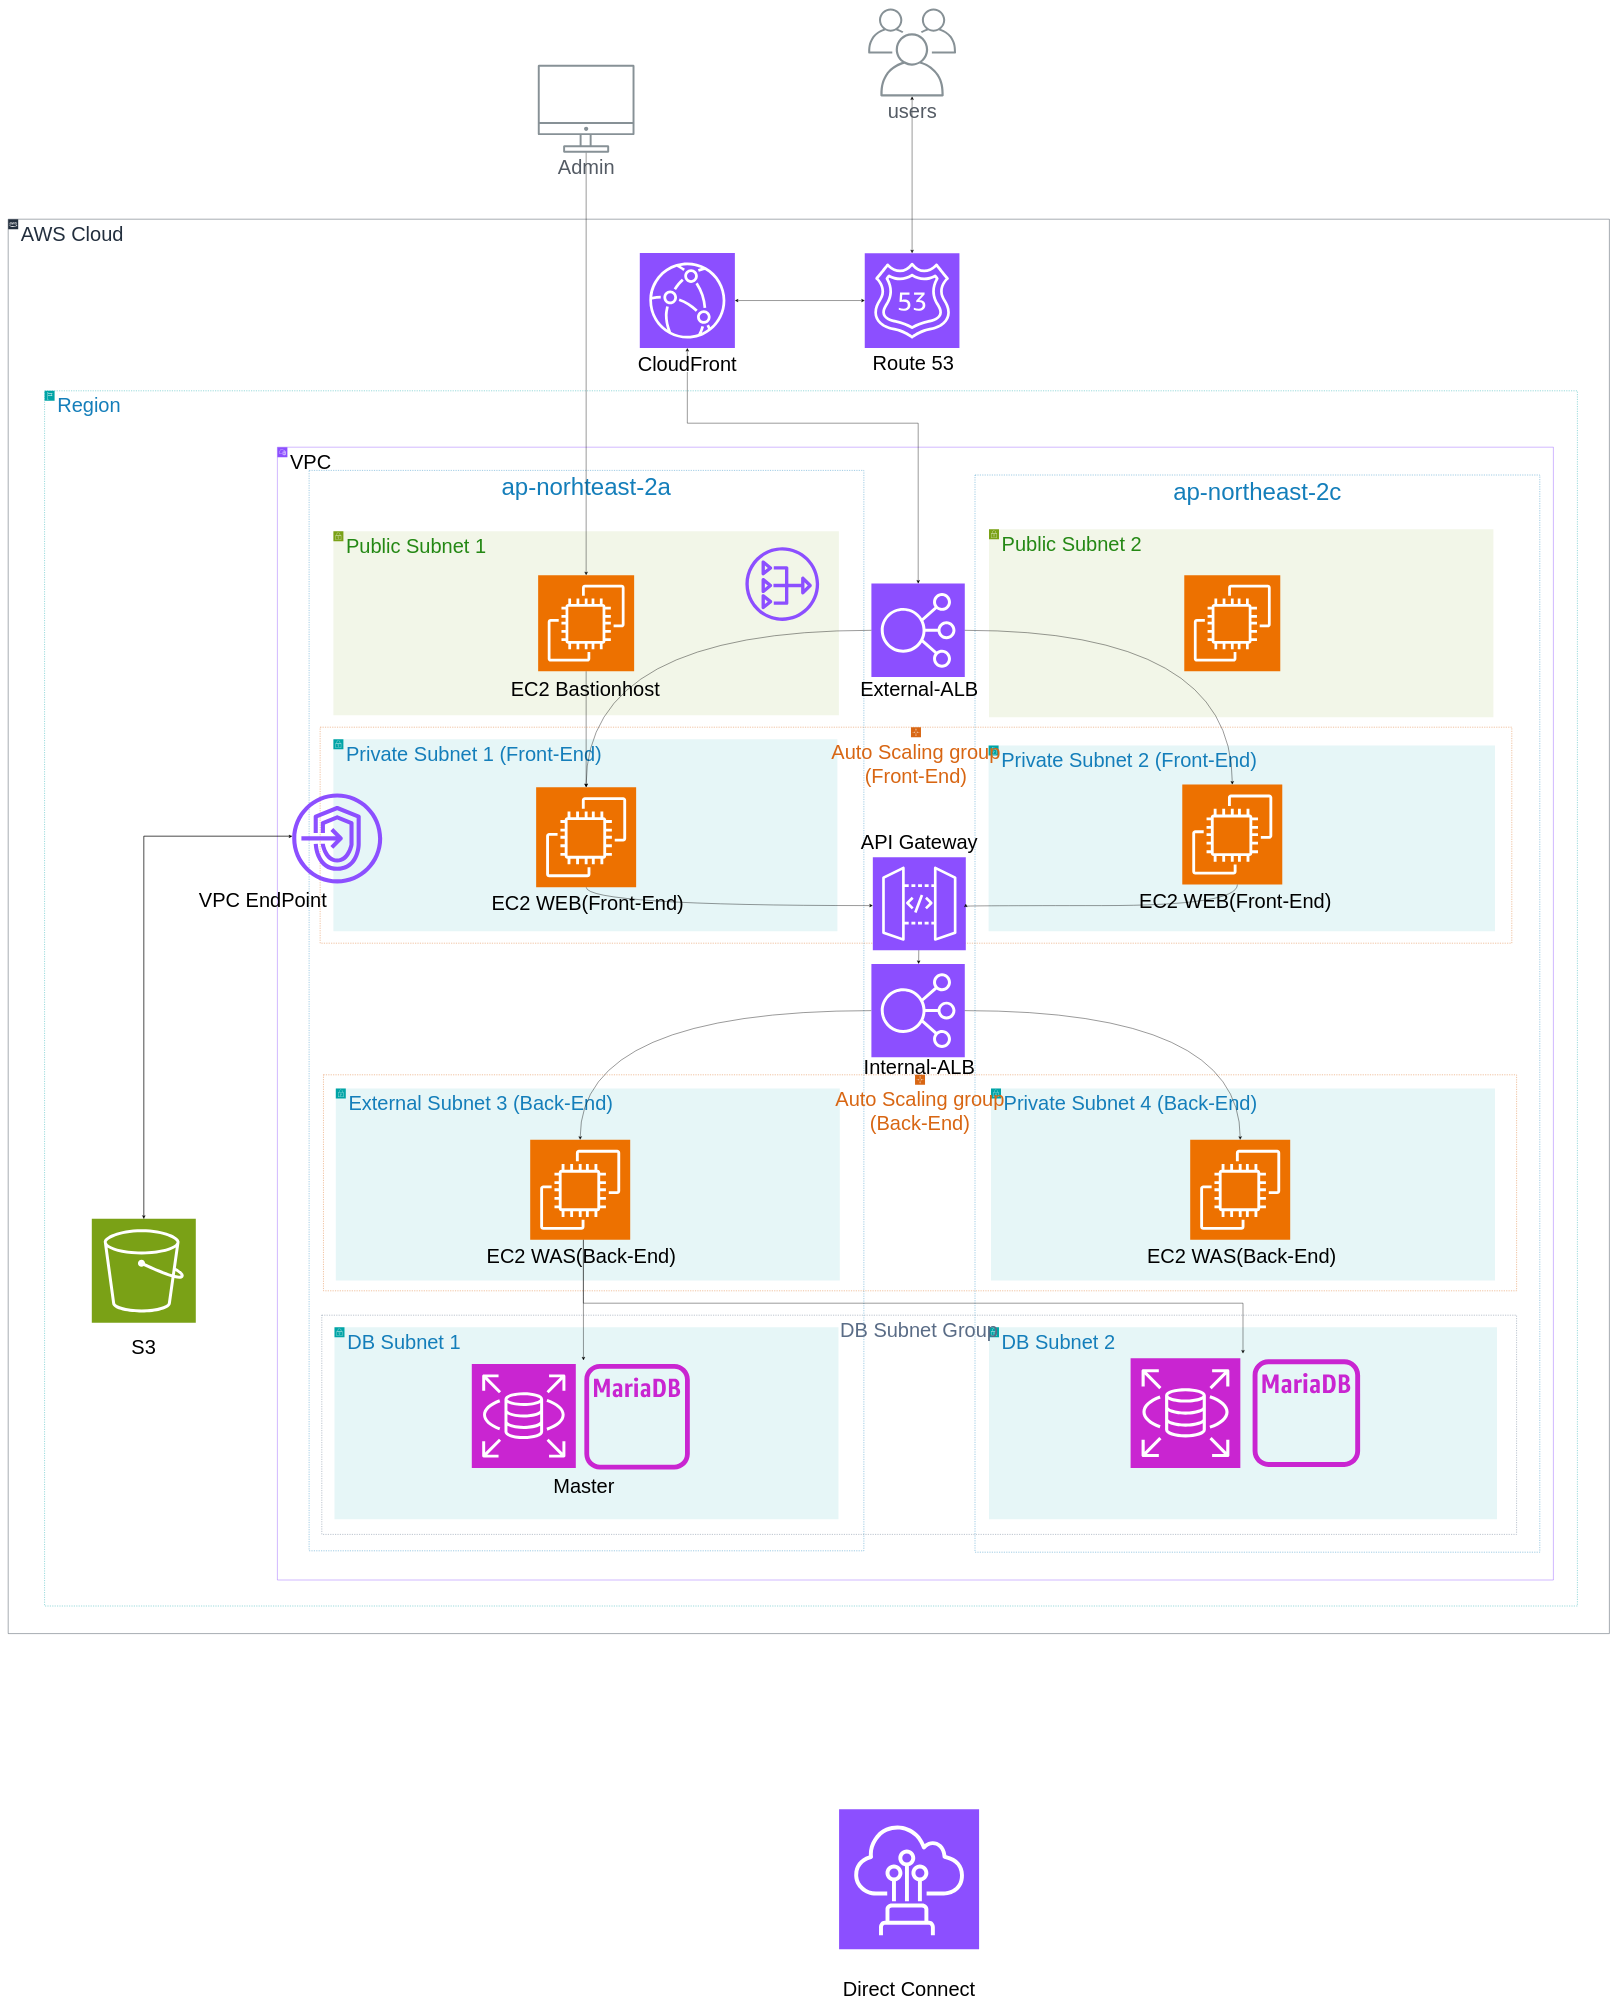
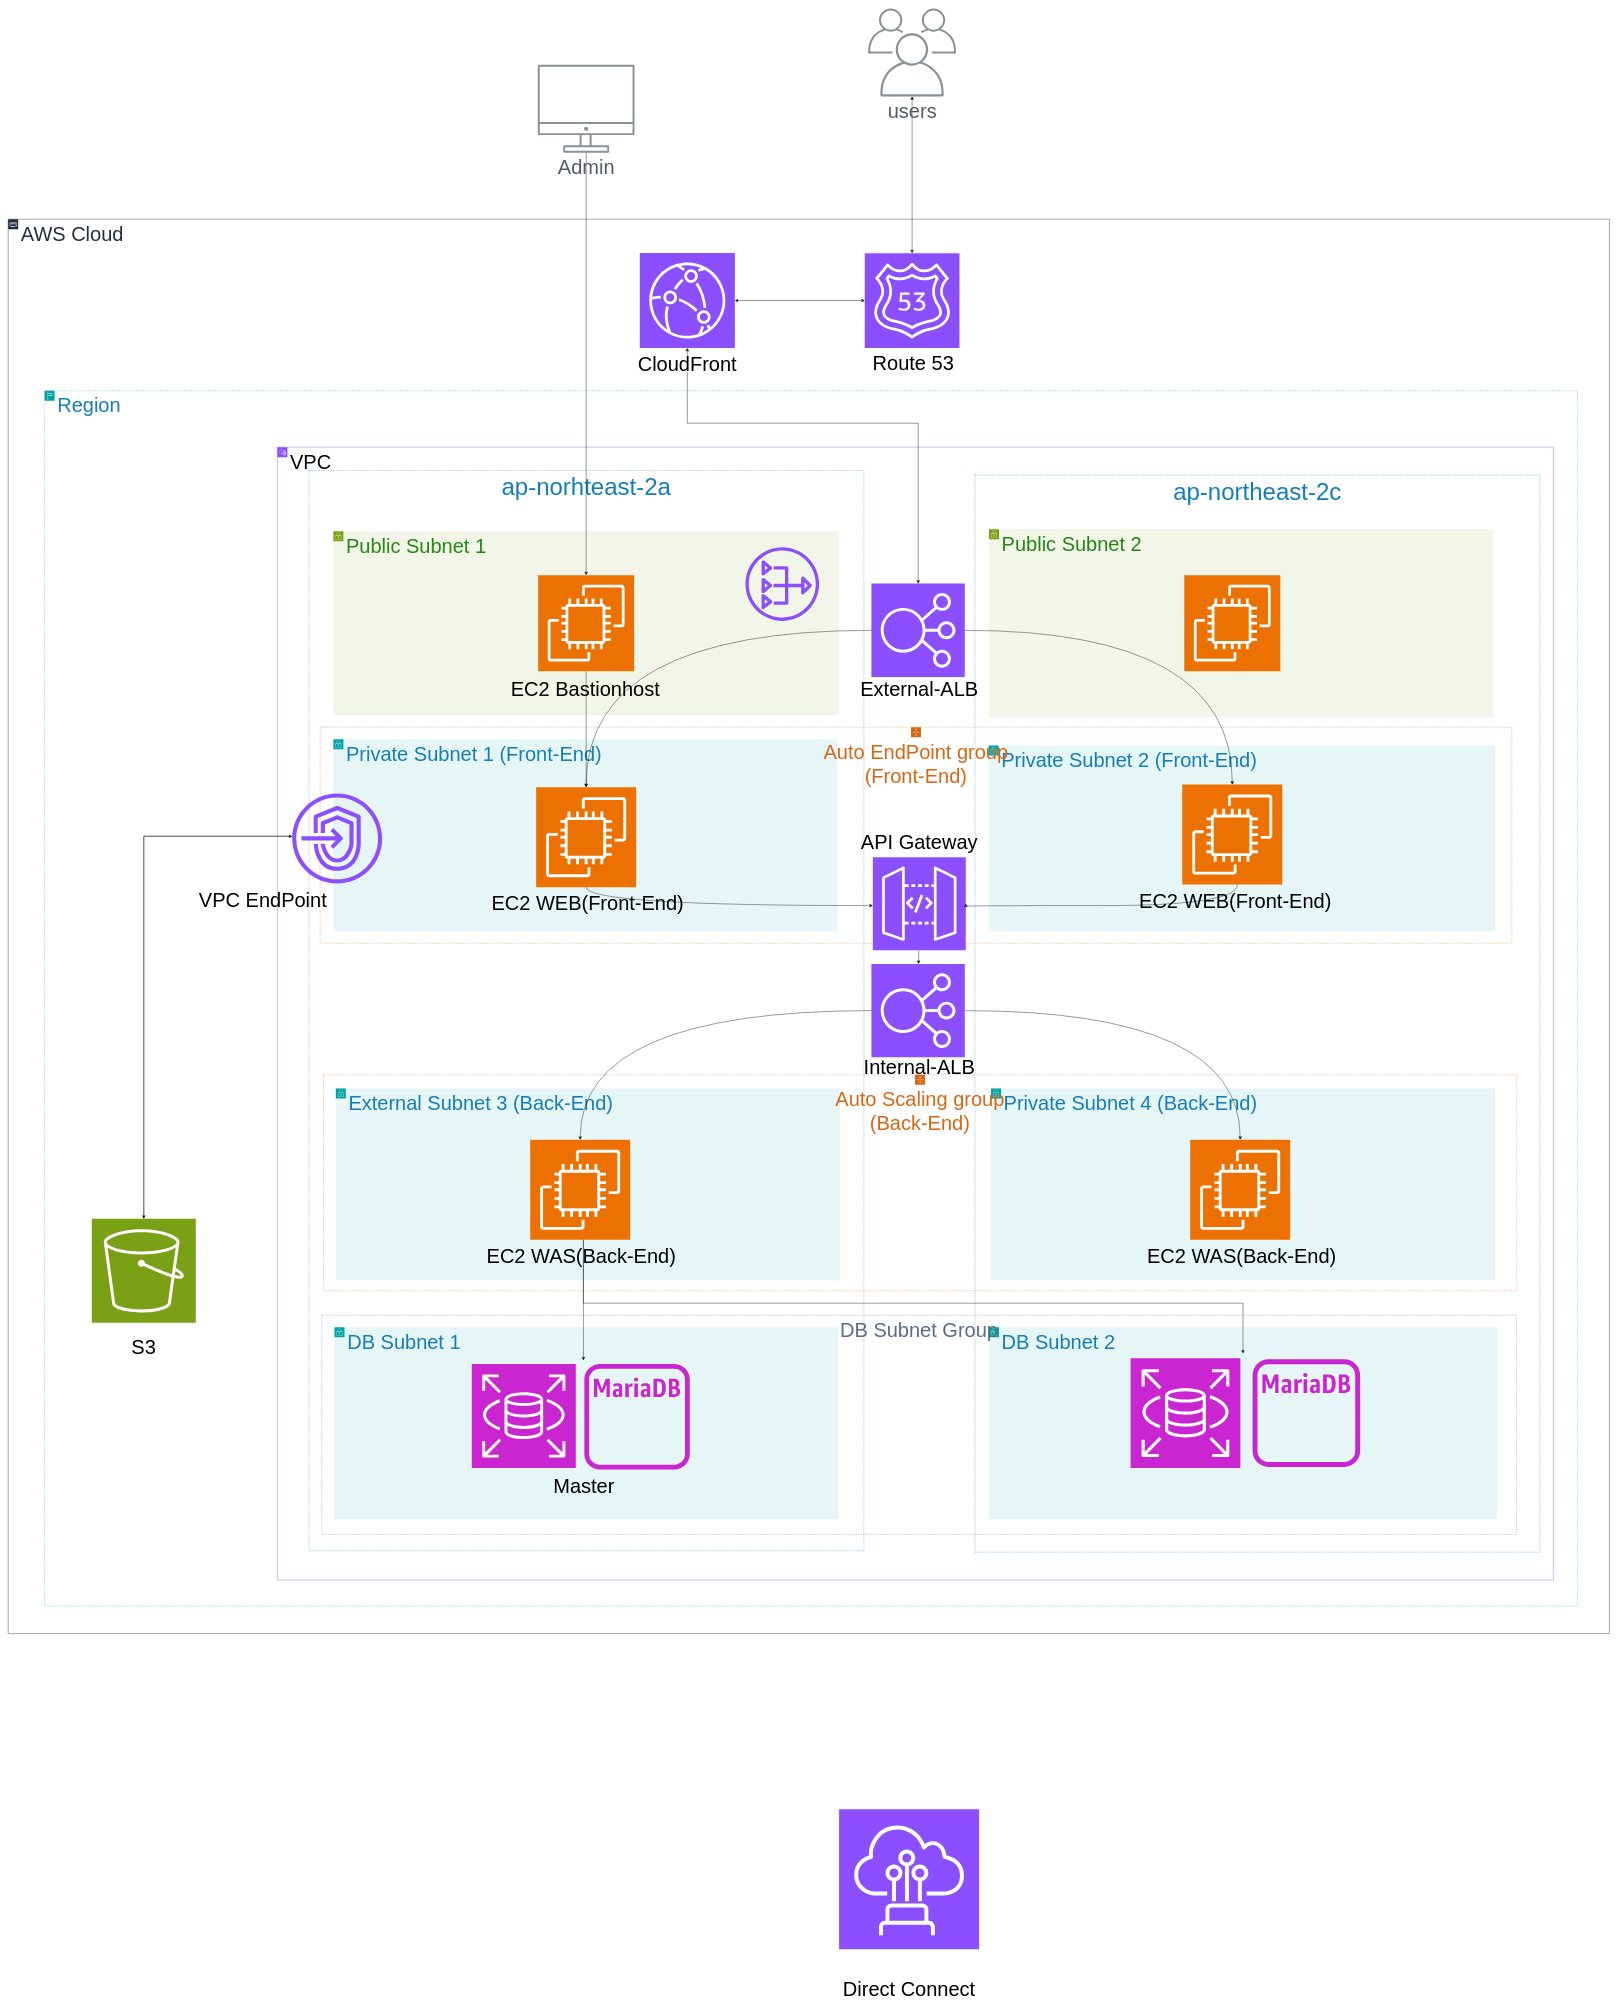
(916, 746) -> (916, 746)
